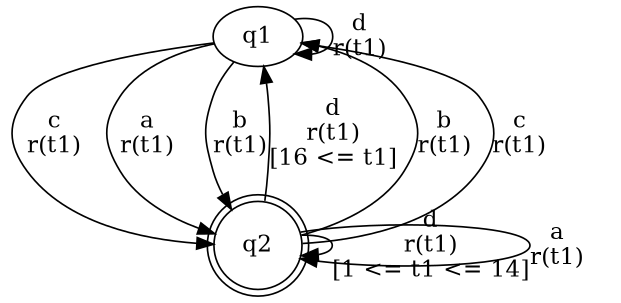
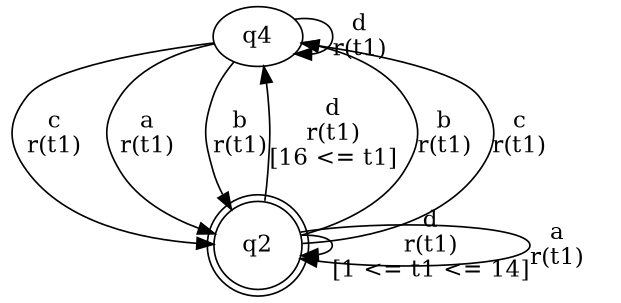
(258, 37) -> (258, 37)
